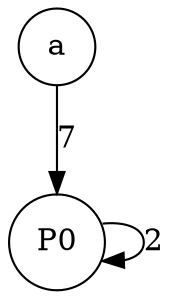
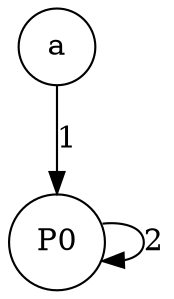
(68, 140) -> (68, 140)
